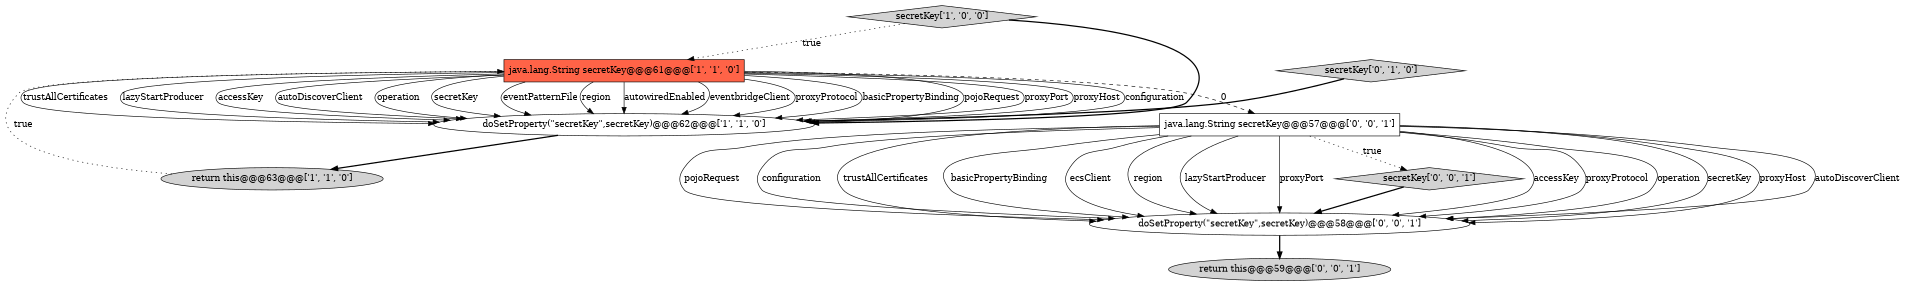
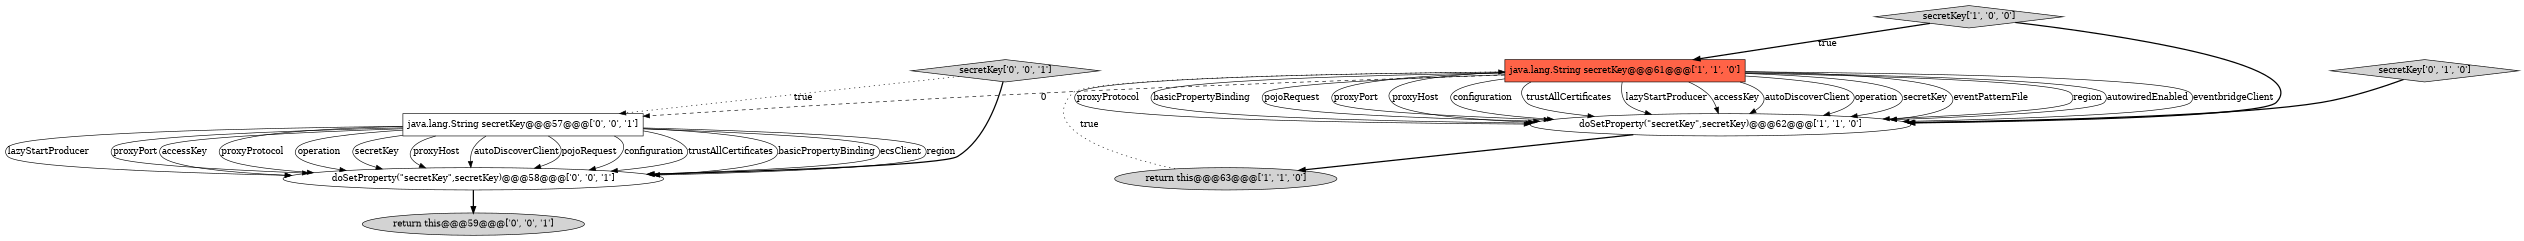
(799, 41) -> (1815, 41)
(1355, 152) -> (792, 95)
